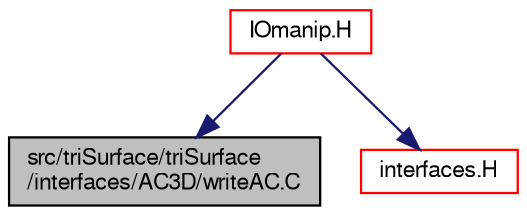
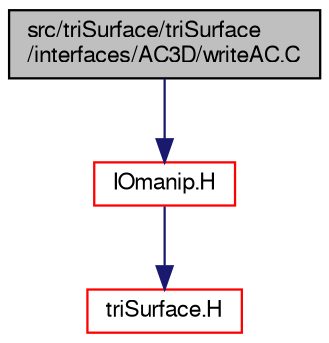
(247, 87) -> (165, 109)
(439, 171) -> (165, 311)
